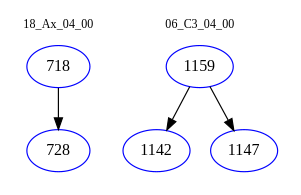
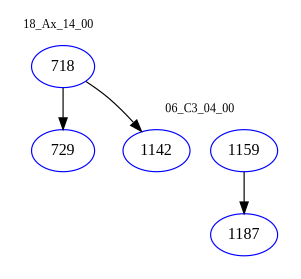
(59, 25) -> (59, 25)
(181, 103) -> (121, 110)
(58, 151) -> (63, 151)
(244, 151) -> (244, 235)
